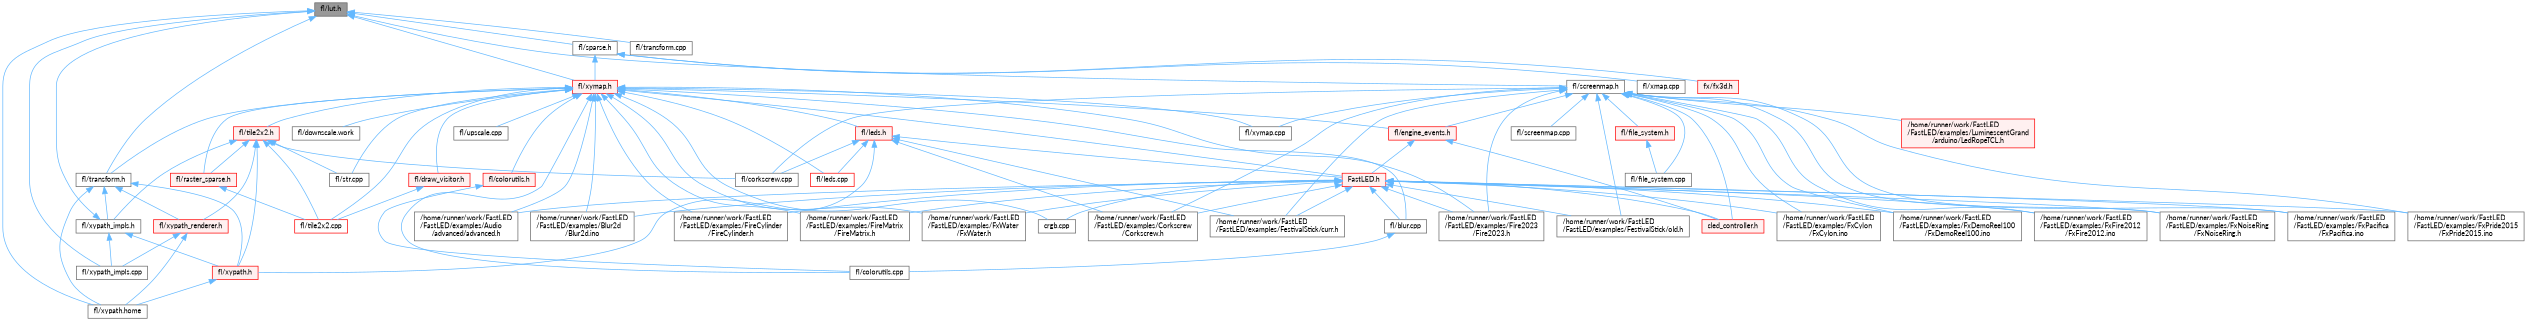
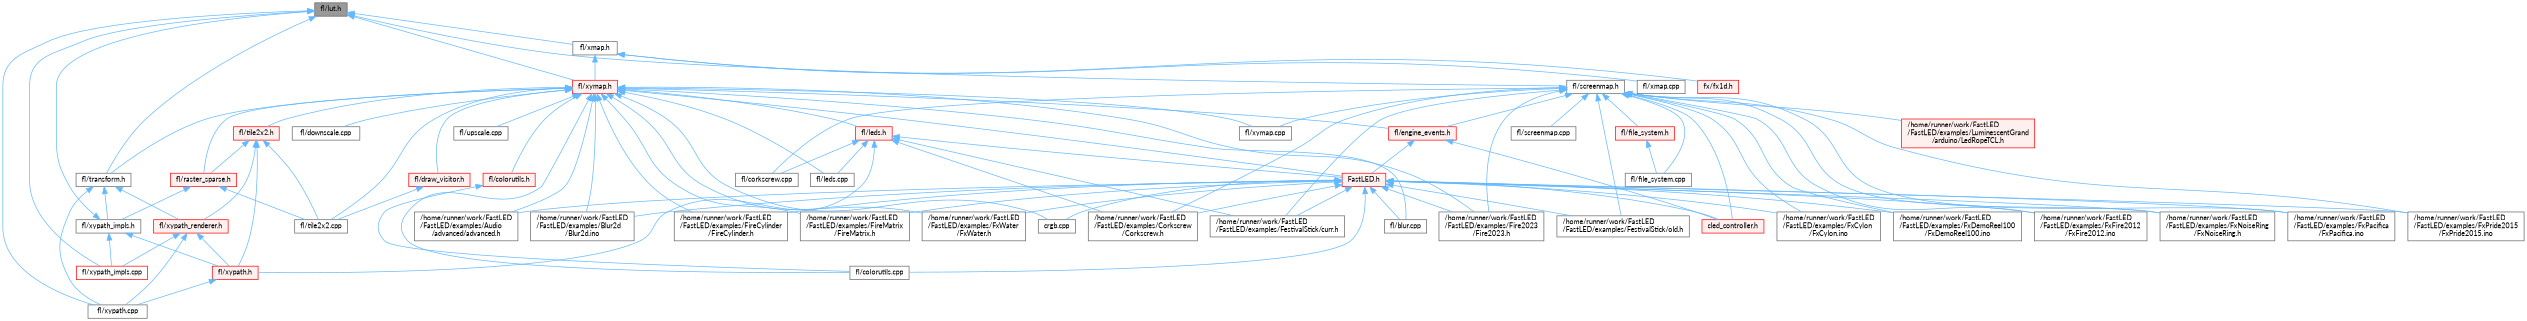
(595, 48) -> (595, 48)
(661, 48) -> none
(1718, 87) -> (1718, 87)
(326, 133) -> (326, 133)
(503, 170) -> none
(166, 172) -> (158, 202)
(349, 180) -> none
(832, 180) -> (832, 180)
(215, 200) -> (215, 252)
(321, 226) -> (321, 226)
(1149, 263) -> (1157, 267)
(112, 273) -> (112, 273)
(118, 312) -> (118, 312)
